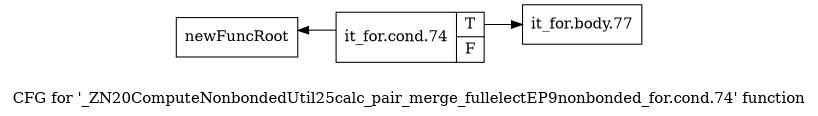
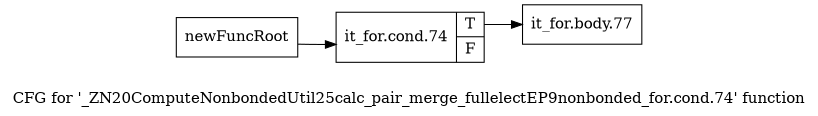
(322, 30) -> (312, 44)
